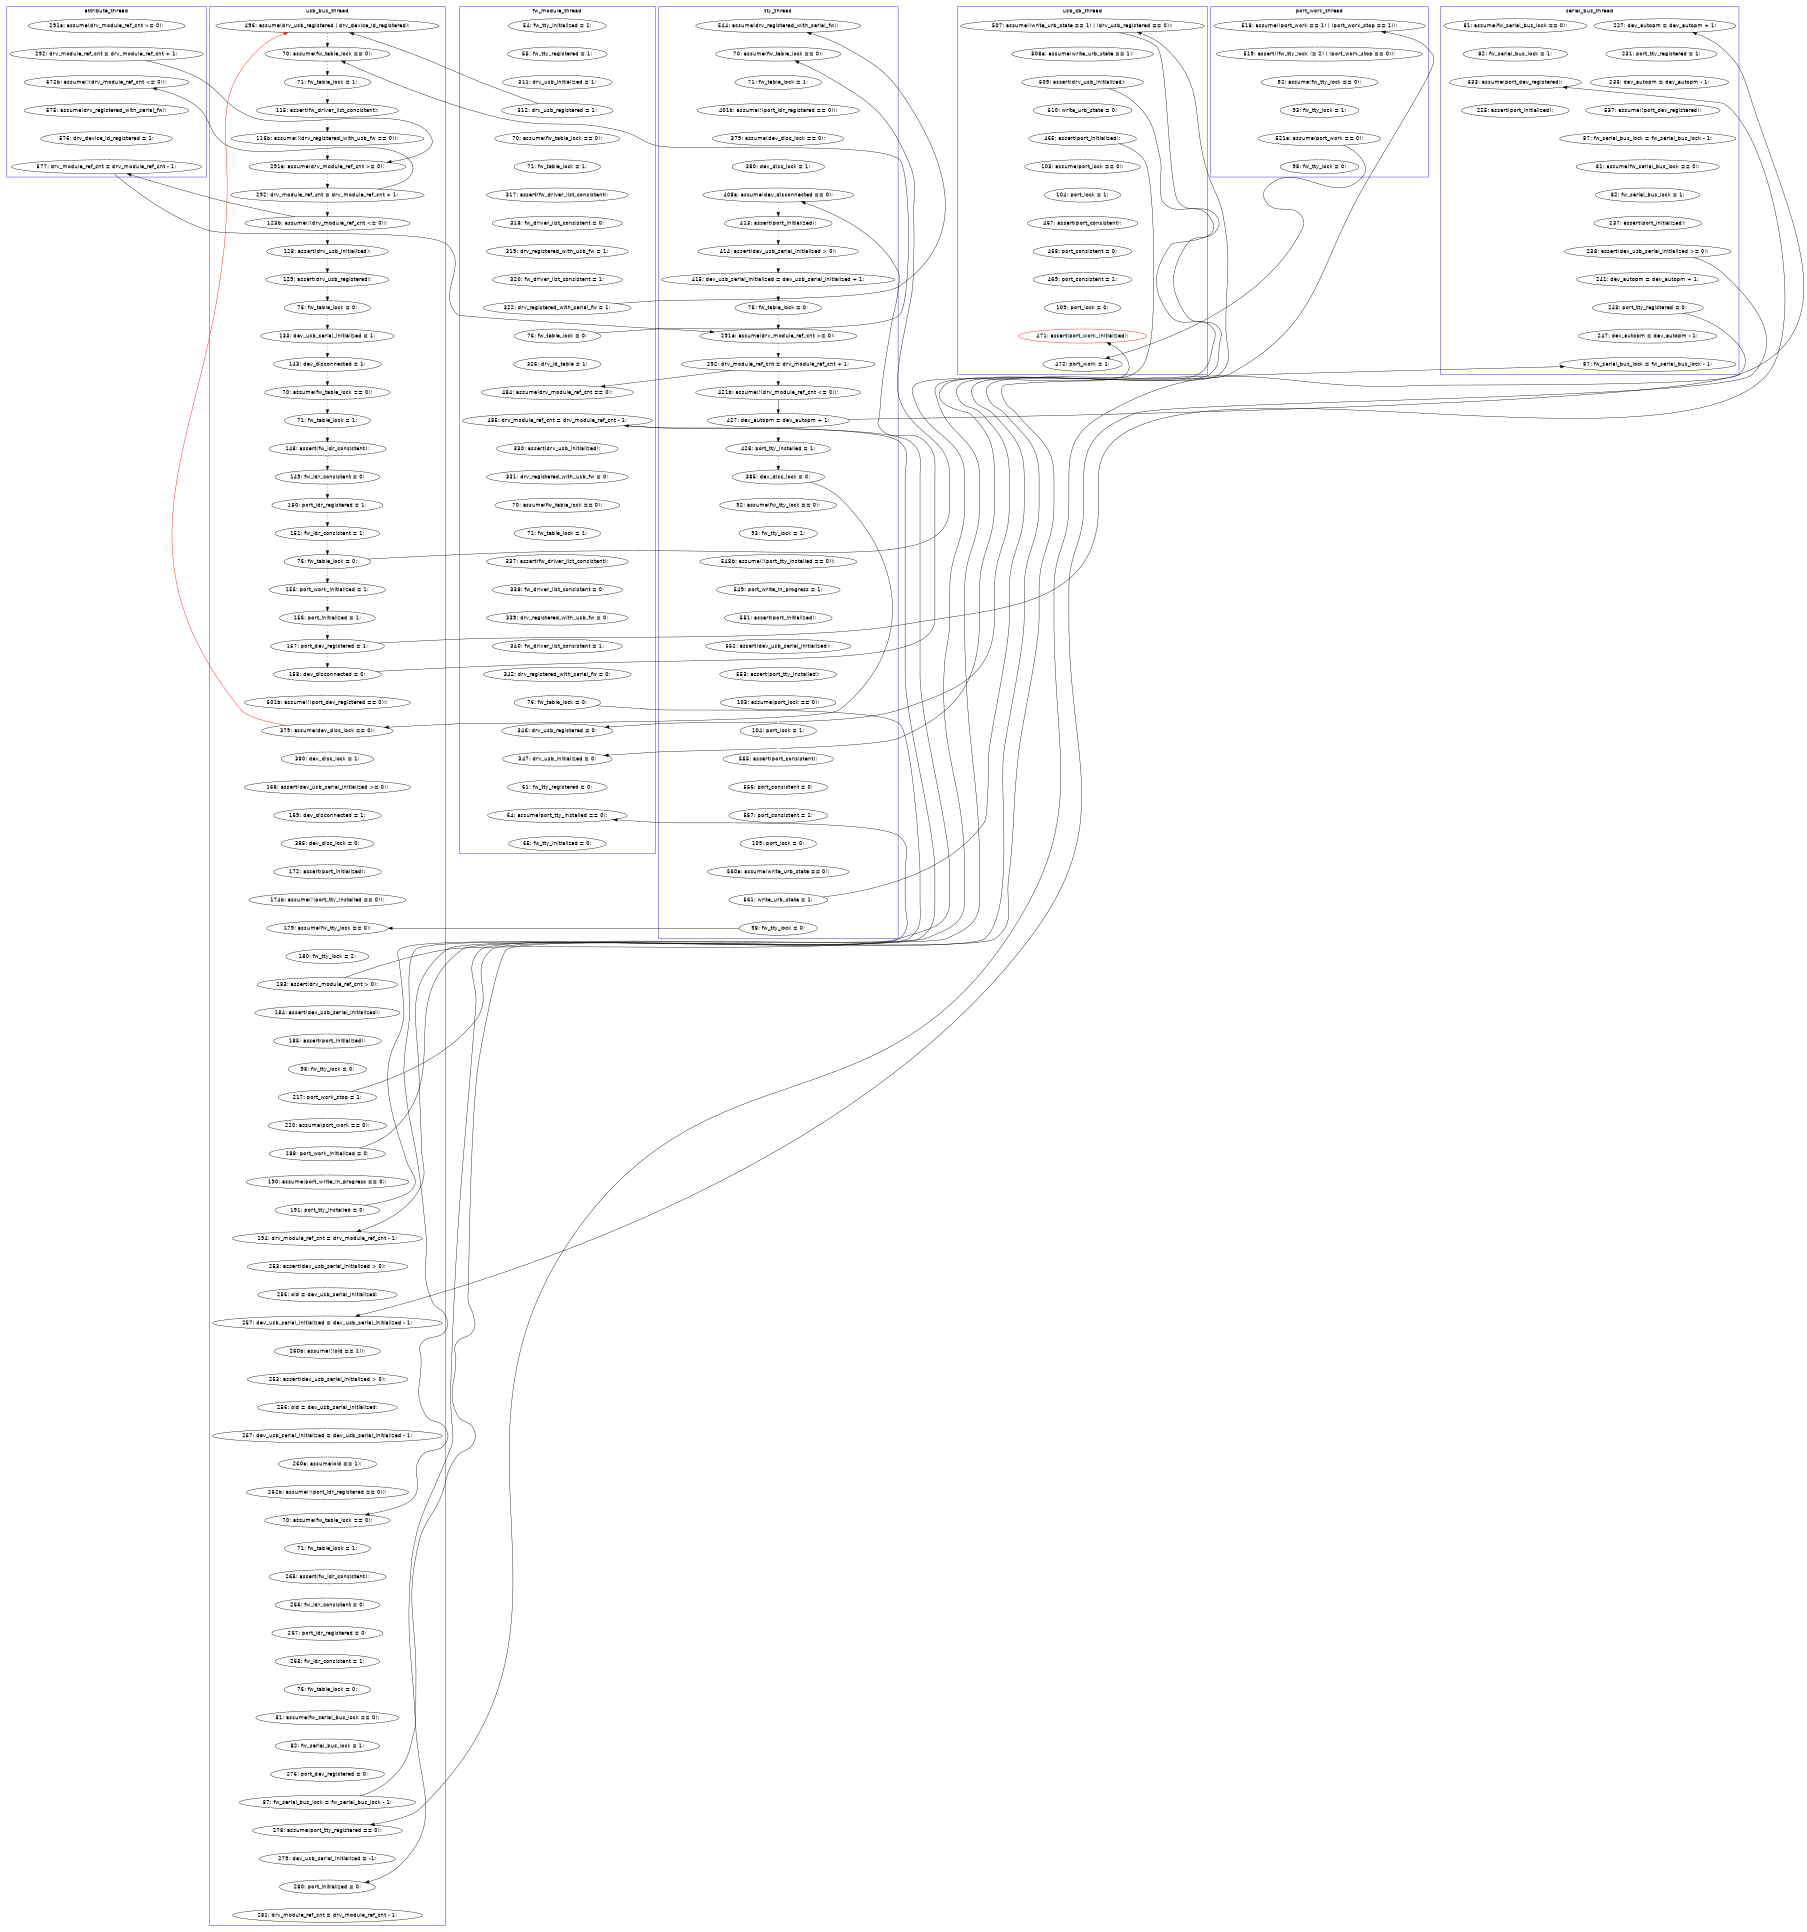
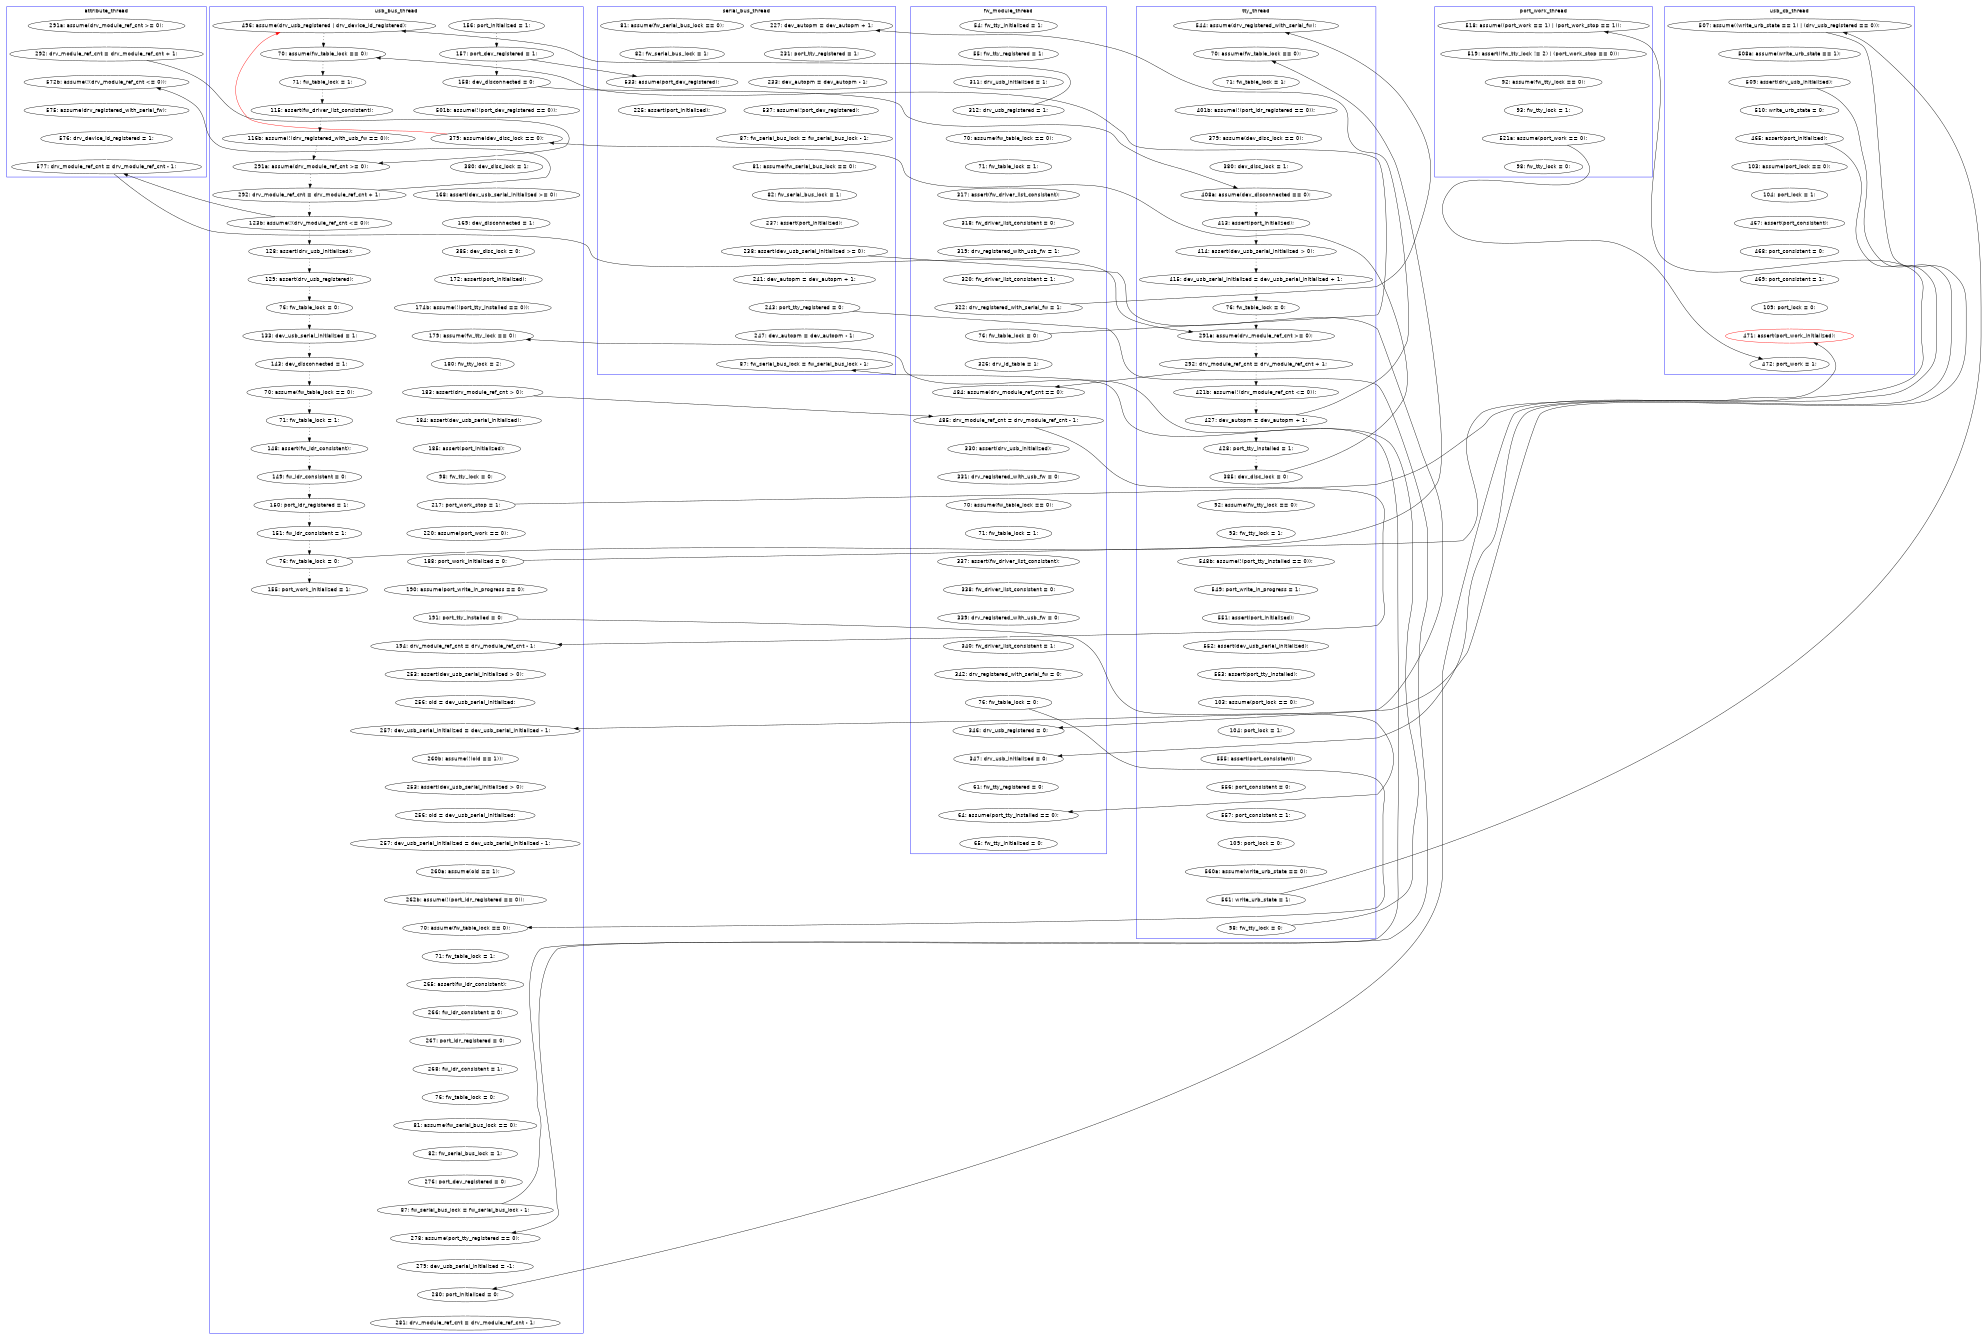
(778, 405) -> (1256, 405)
(327, 602) -> none
